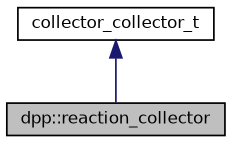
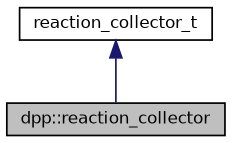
(116, 24) -> (116, 24)
